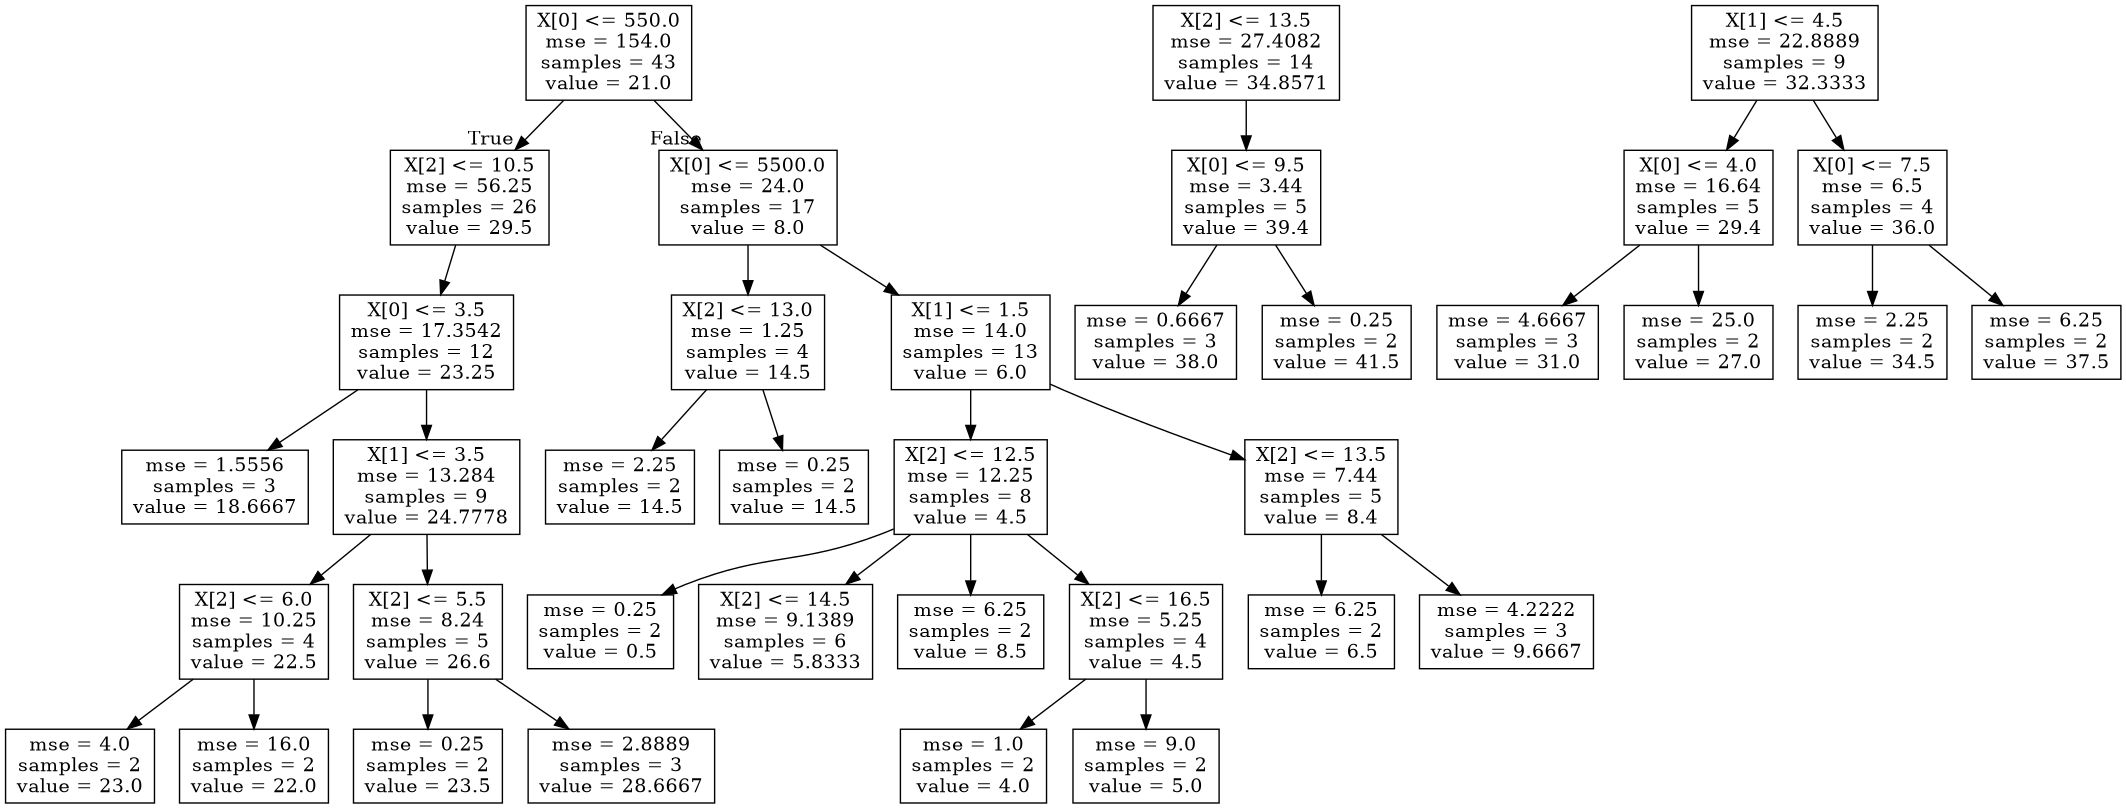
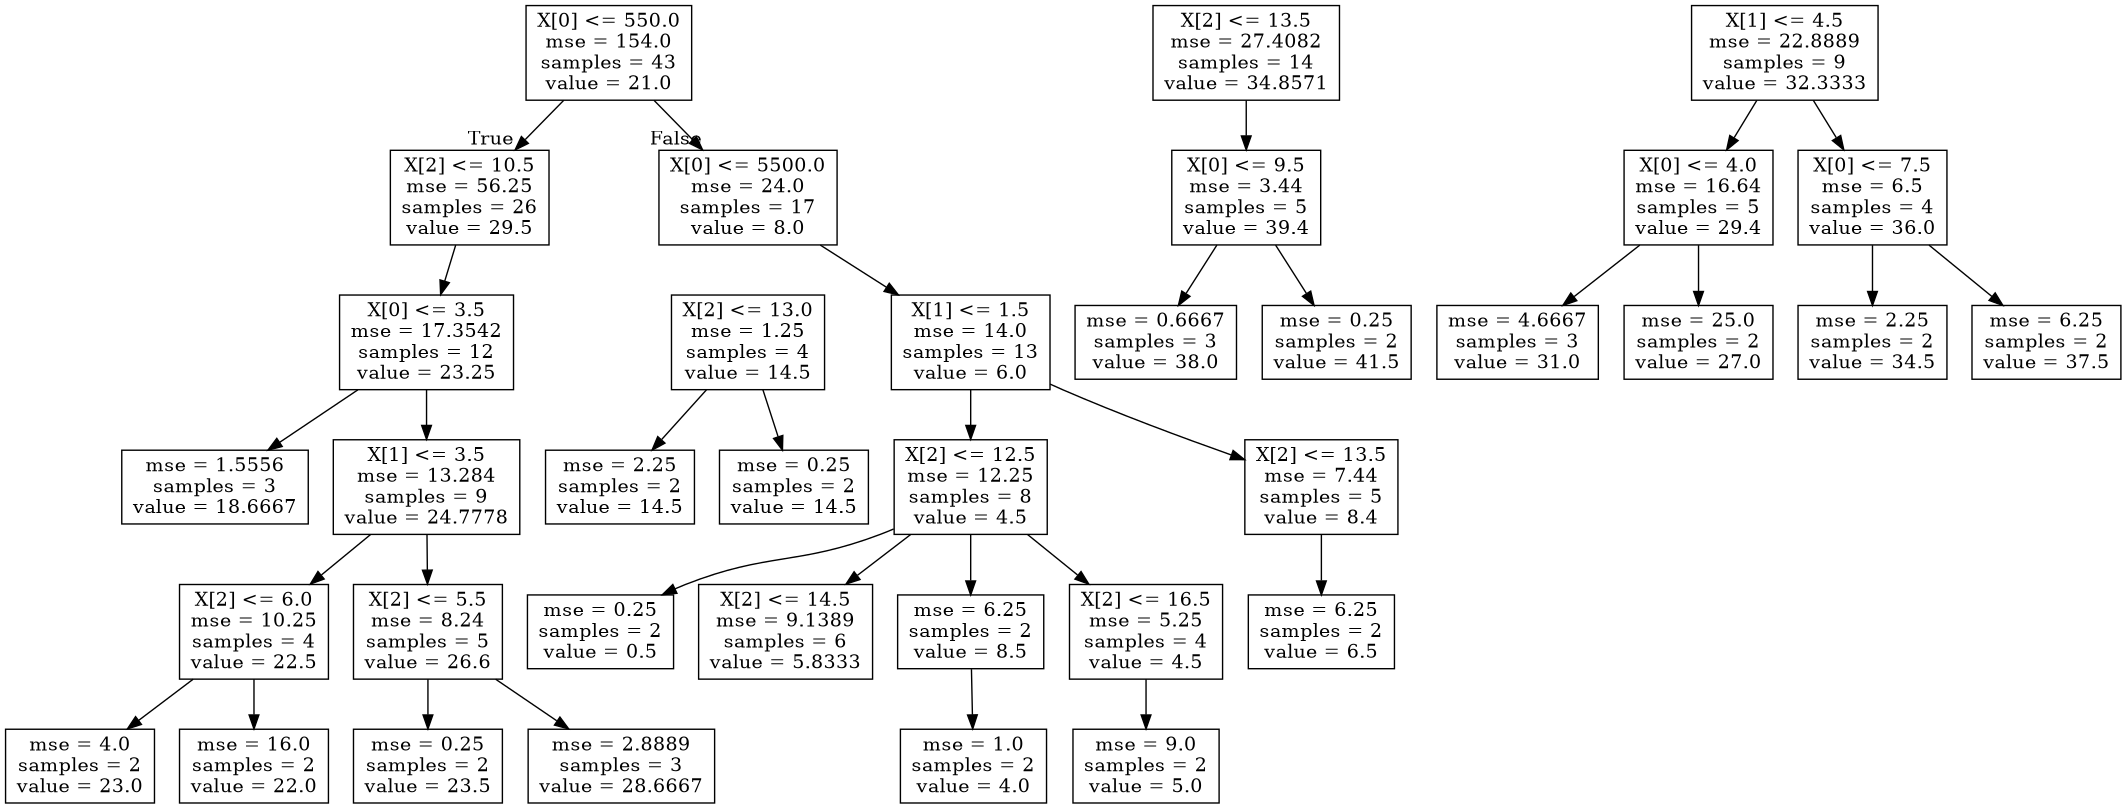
(748, 263) -> none
(1506, 632) -> none
(1059, 700) -> (972, 692)
